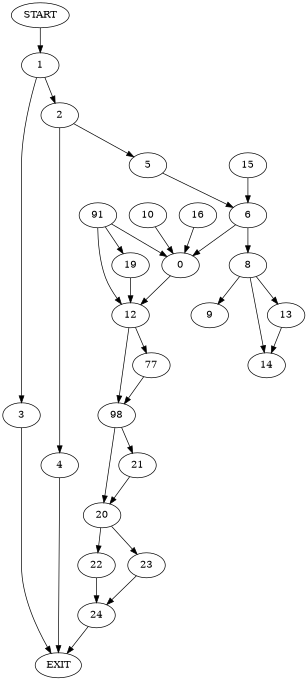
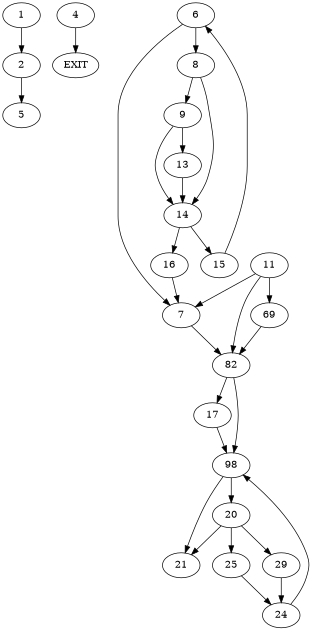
(40, 15) -> none
none -> (155, 162)
(195, 189) -> none
(98, 215) -> (269, 265)
(148, 215) -> none
none -> (177, 237)
none -> (199, 237)
(131, 265) -> (269, 315)
(181, 265) -> (181, 315)
(60, 287) -> none
(265, 288) -> (183, 137)
(131, 315) -> (231, 365)
(151, 365) -> (212, 415)
(22, 415) -> none
(122, 487) -> (209, 538)
(97, 565) -> (231, 565)
(147, 565) -> (281, 565)
(80, 637) -> (298, 536)
